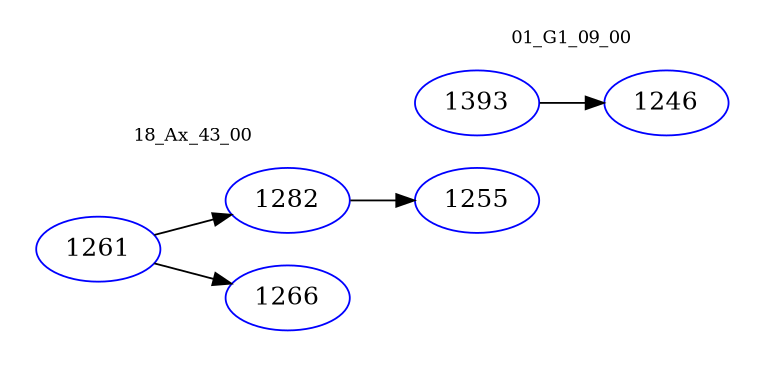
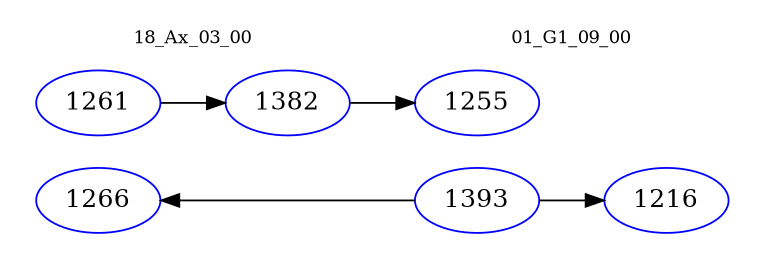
(666, 103) -> (666, 200)
(193, 136) -> (193, 39)
(288, 200) -> (288, 103)
(184, 271) -> (297, 200)
